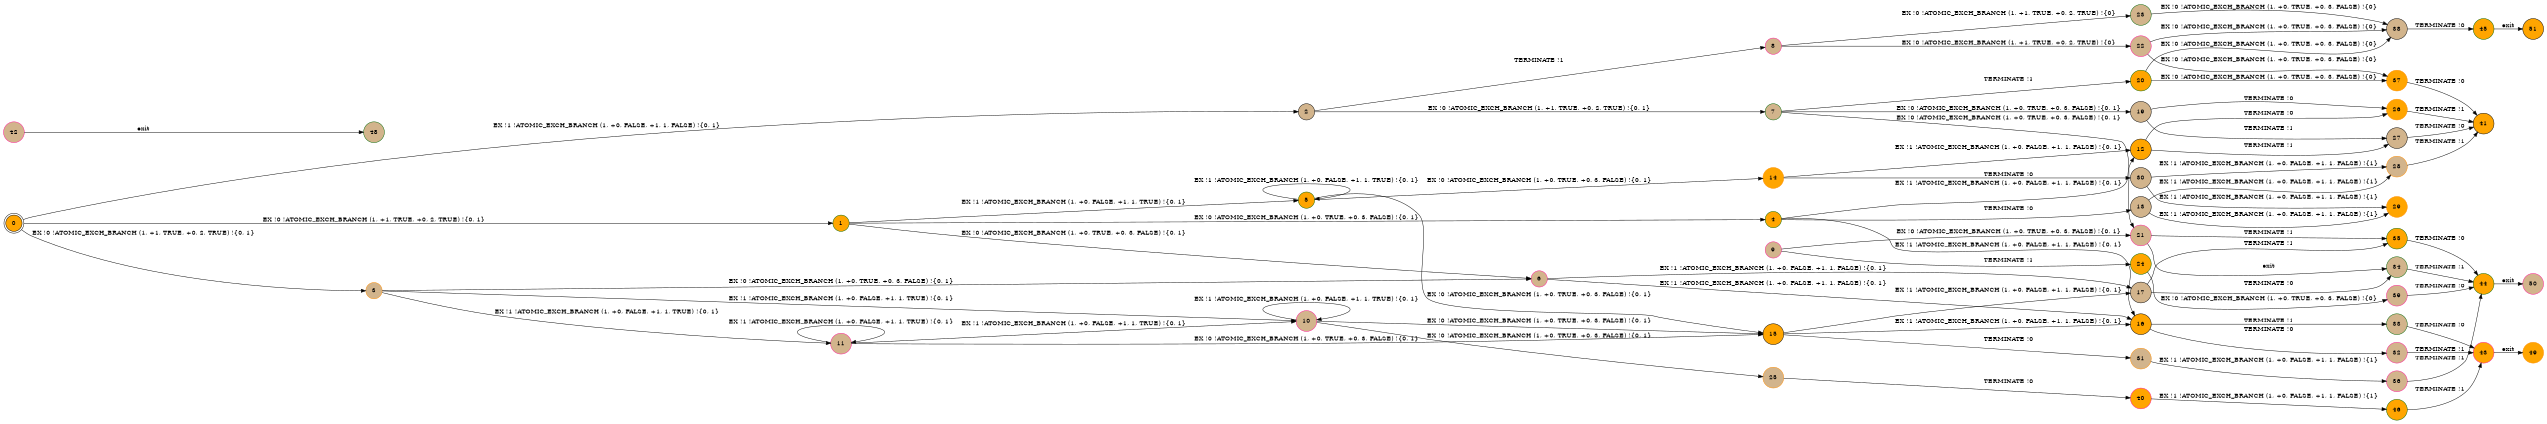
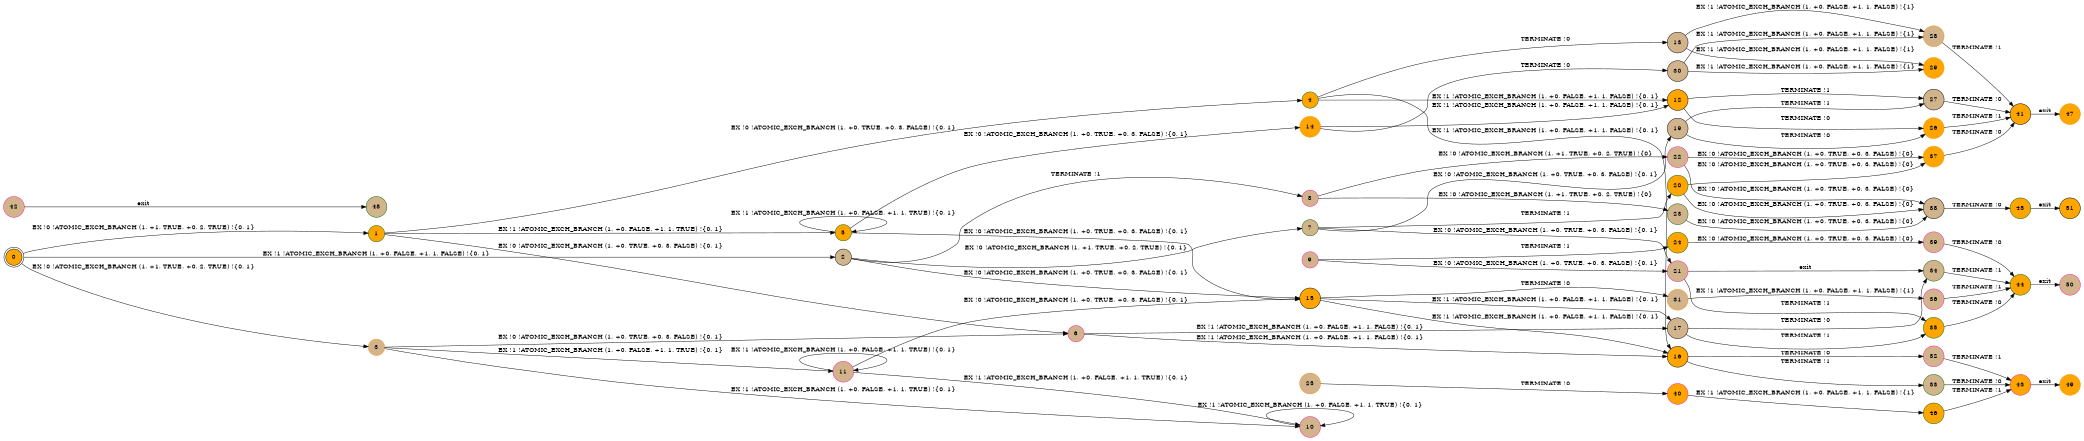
none -> (2070, 114)
(1538, 328) -> (1073, 286)
(1537, 353) -> none
